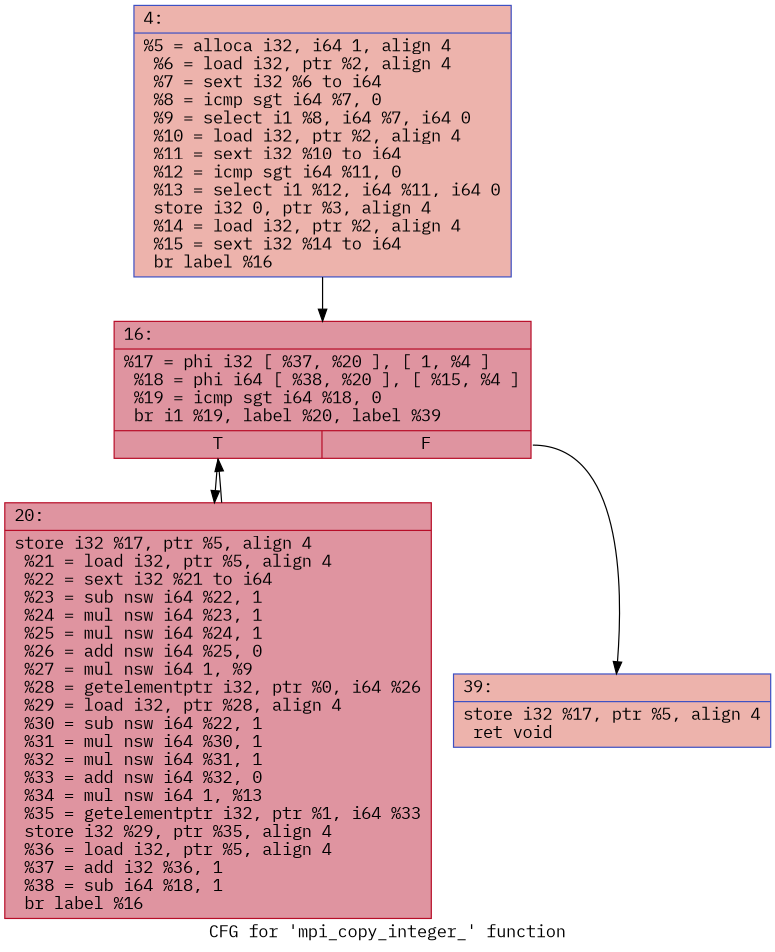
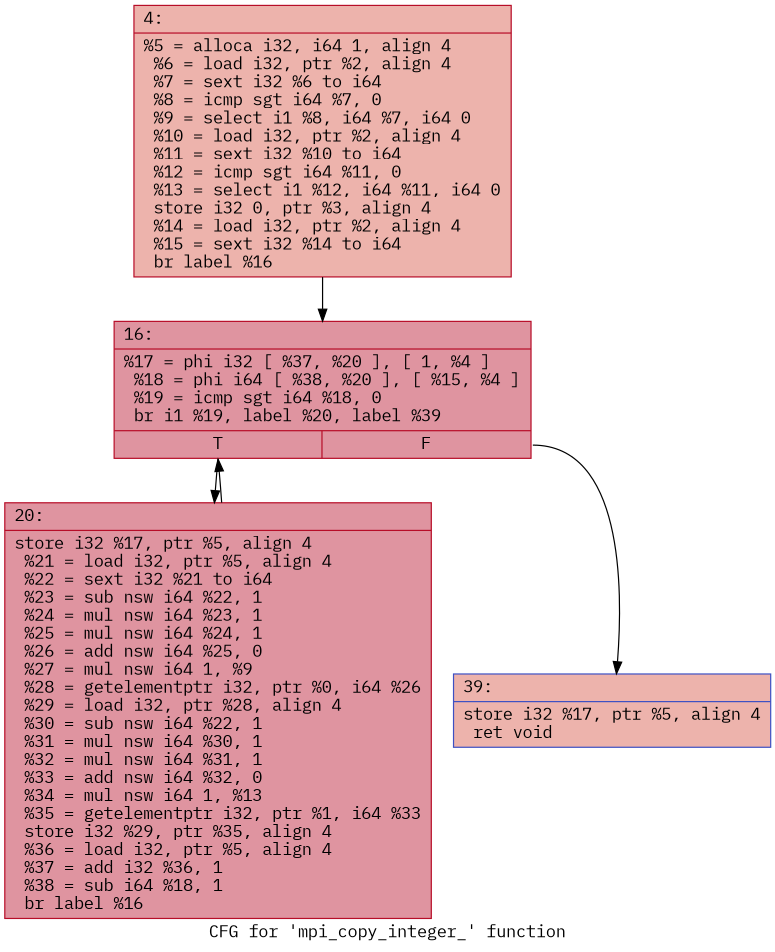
(323, 141) -> (323, 141)
